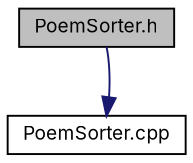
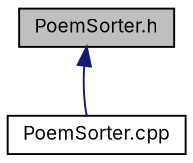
(109, 72) -> (84, 91)
